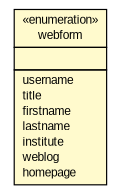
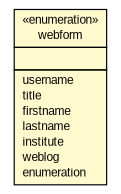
(50, 173) -> (54, 173)
